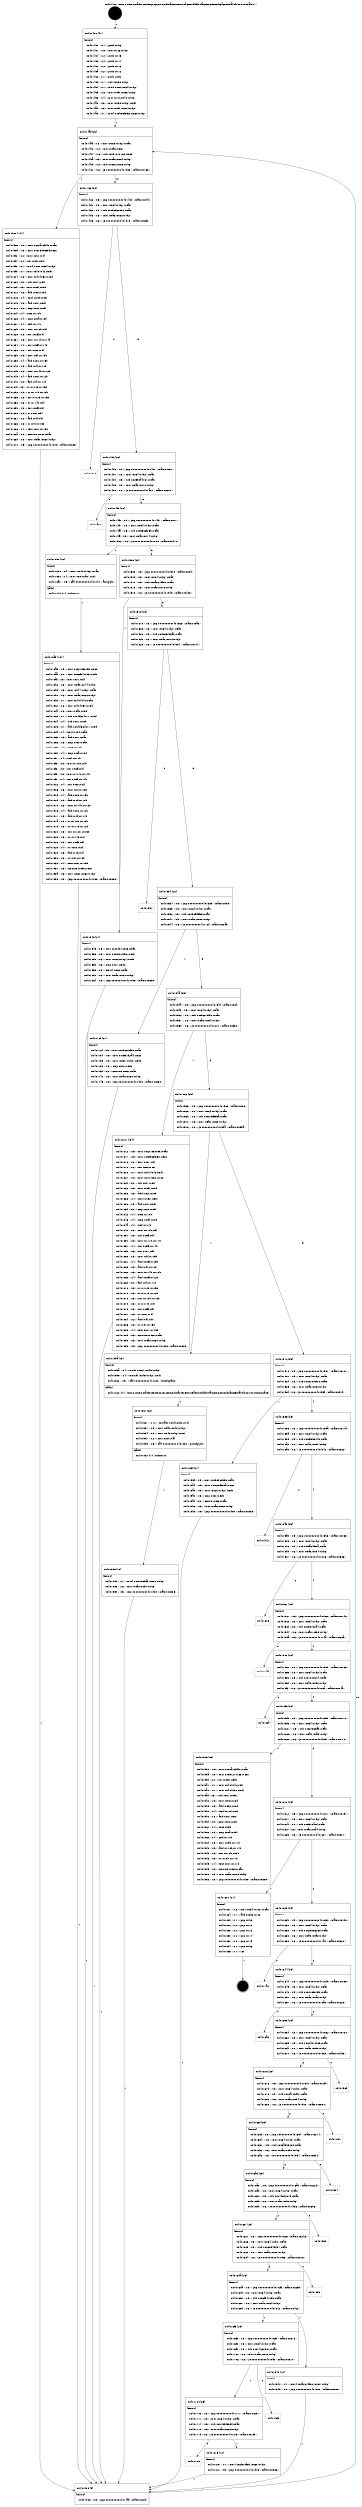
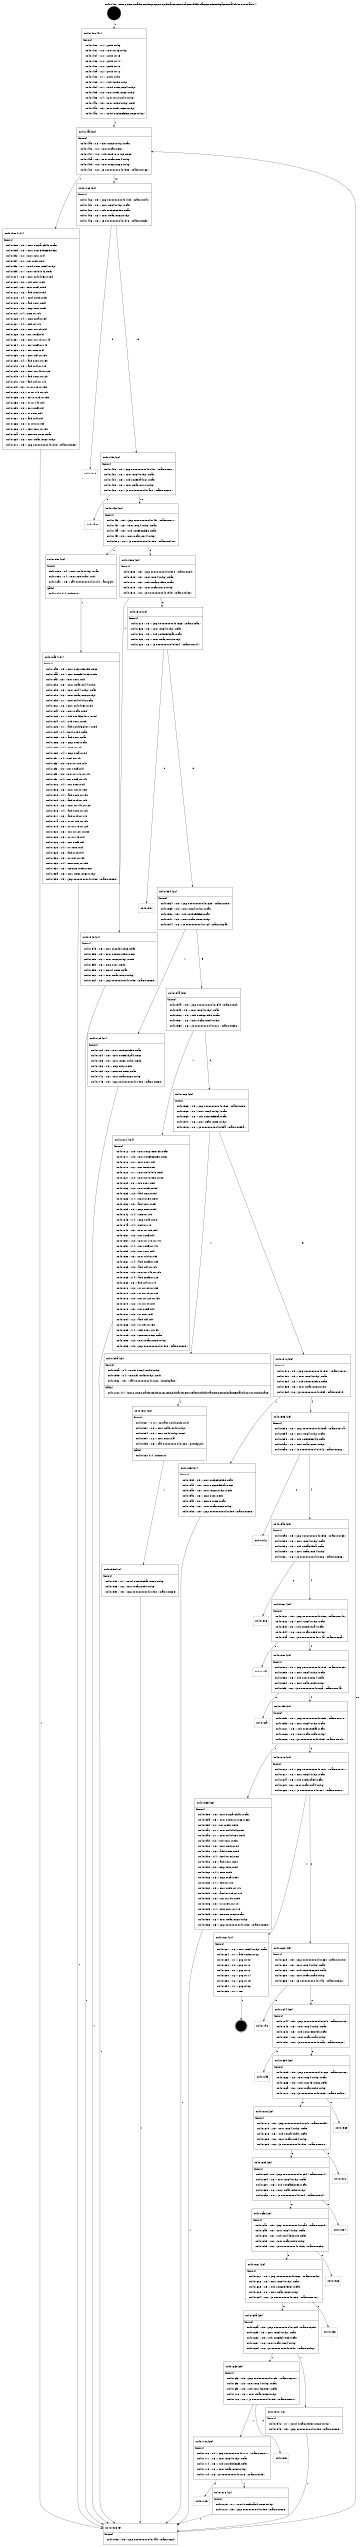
none -> (189, 2228)
